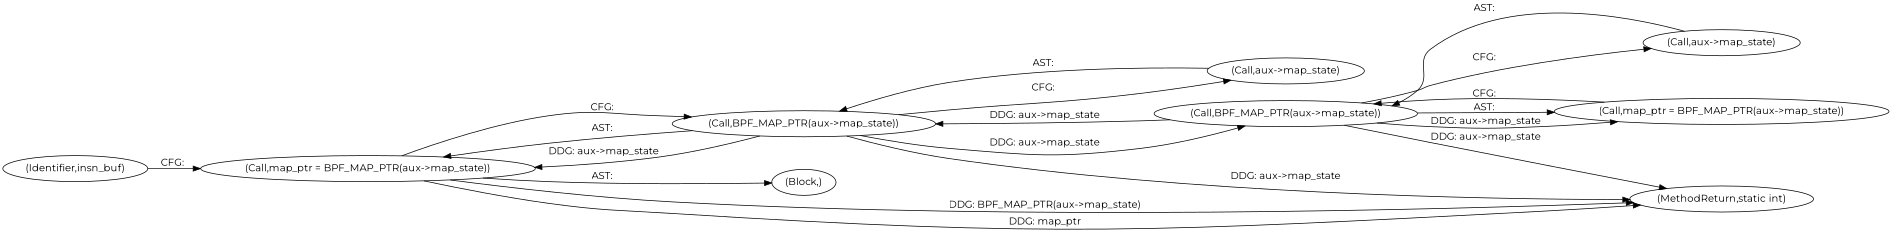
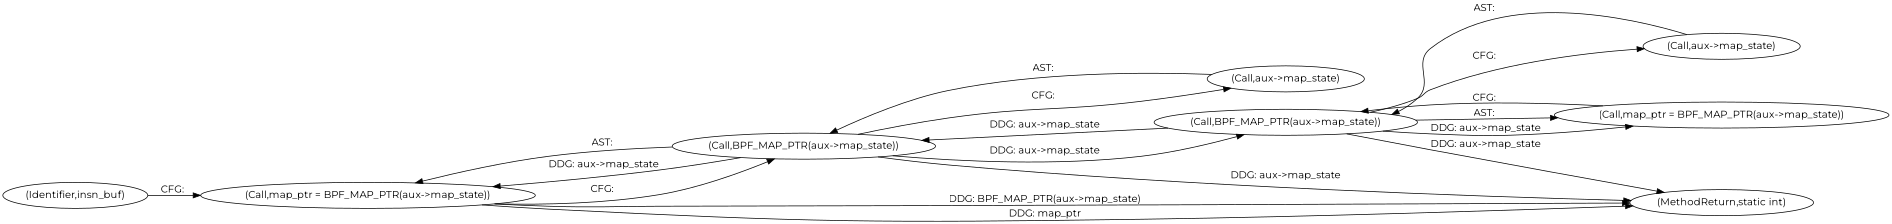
(804, 182) -> none
